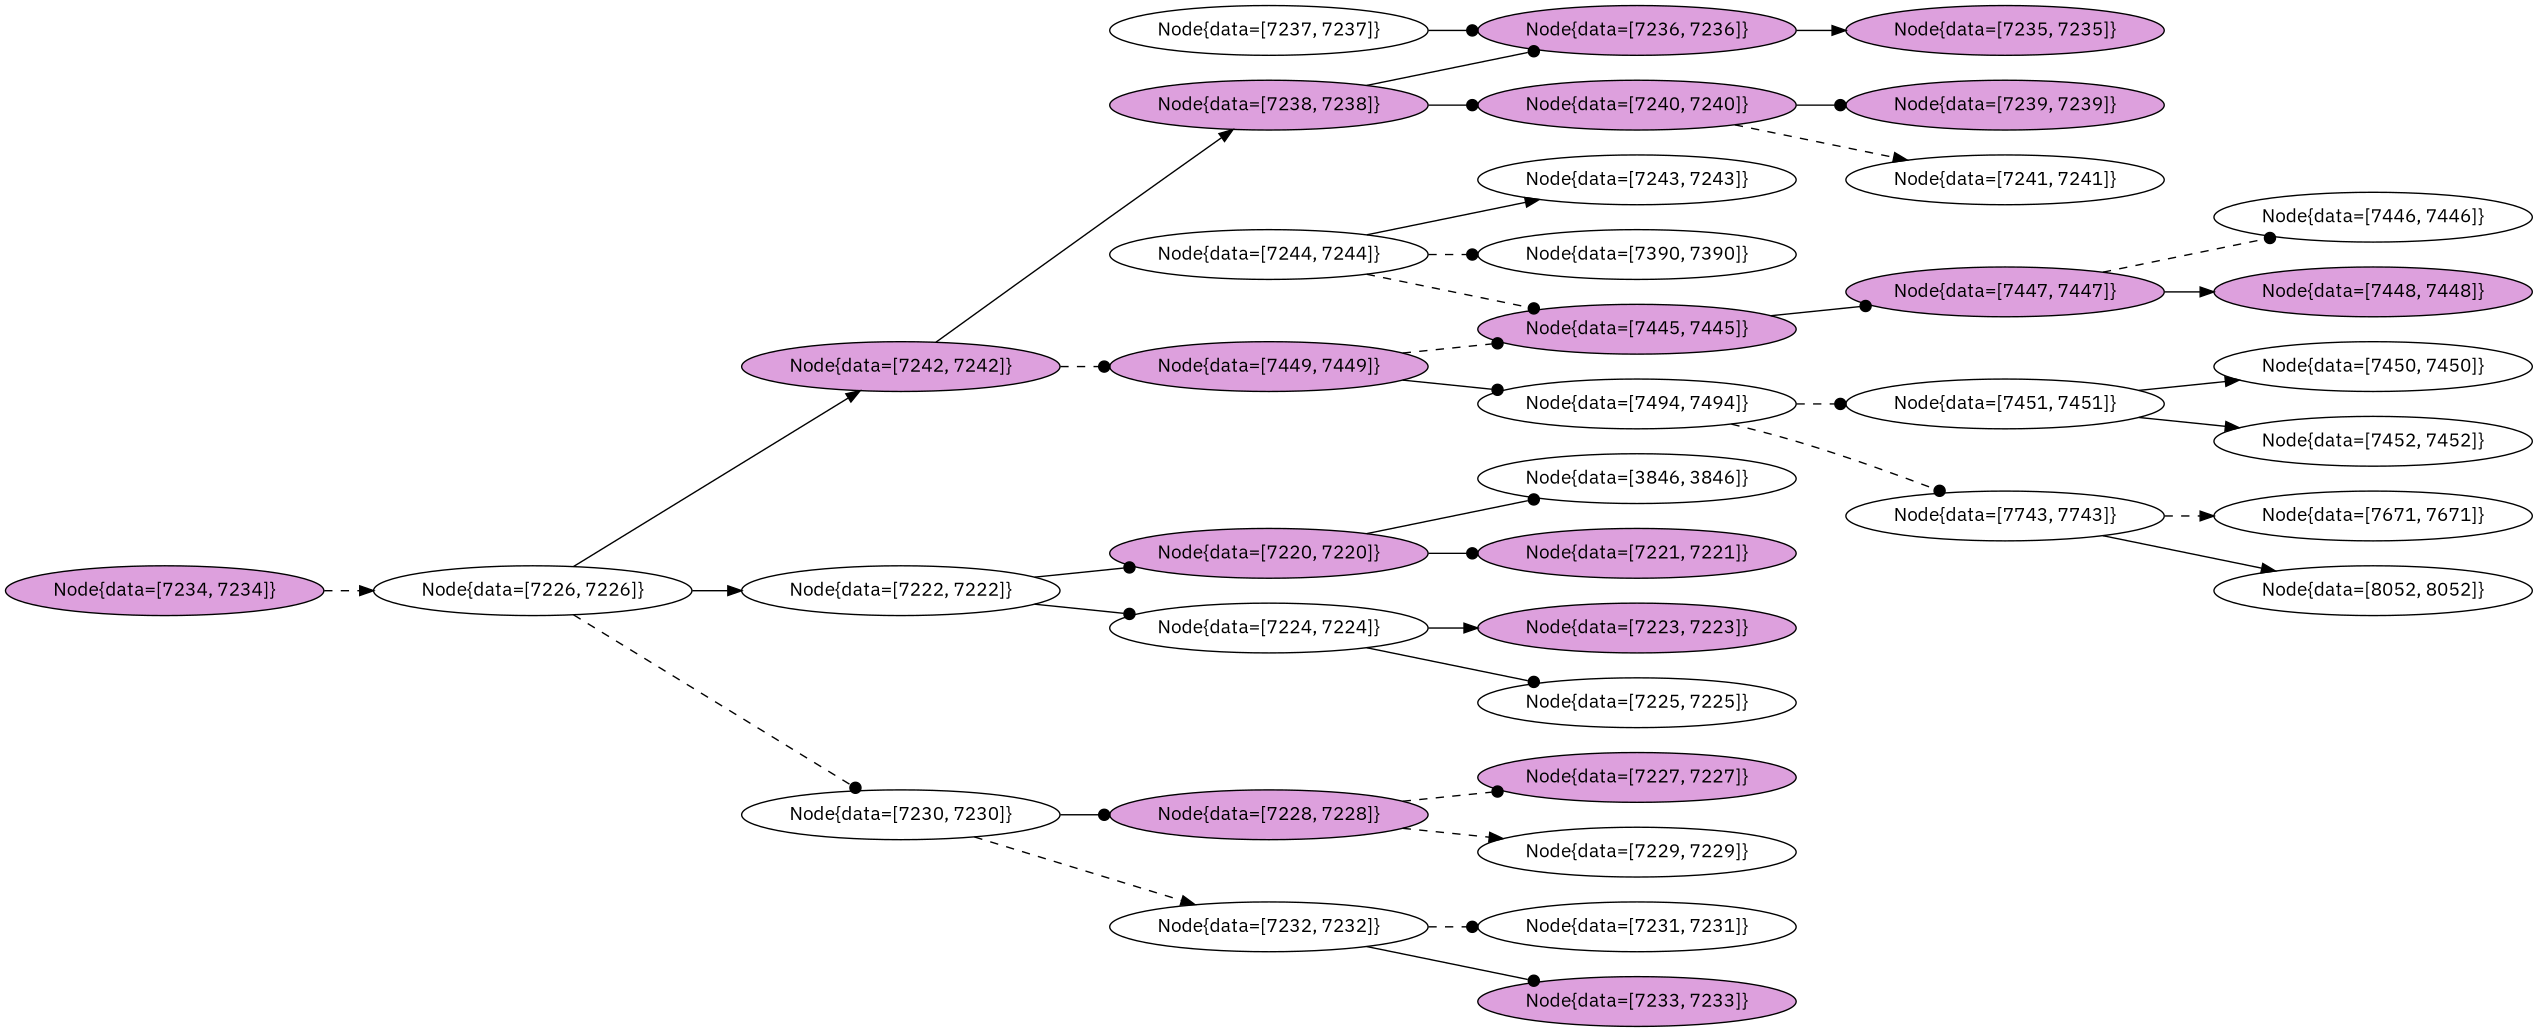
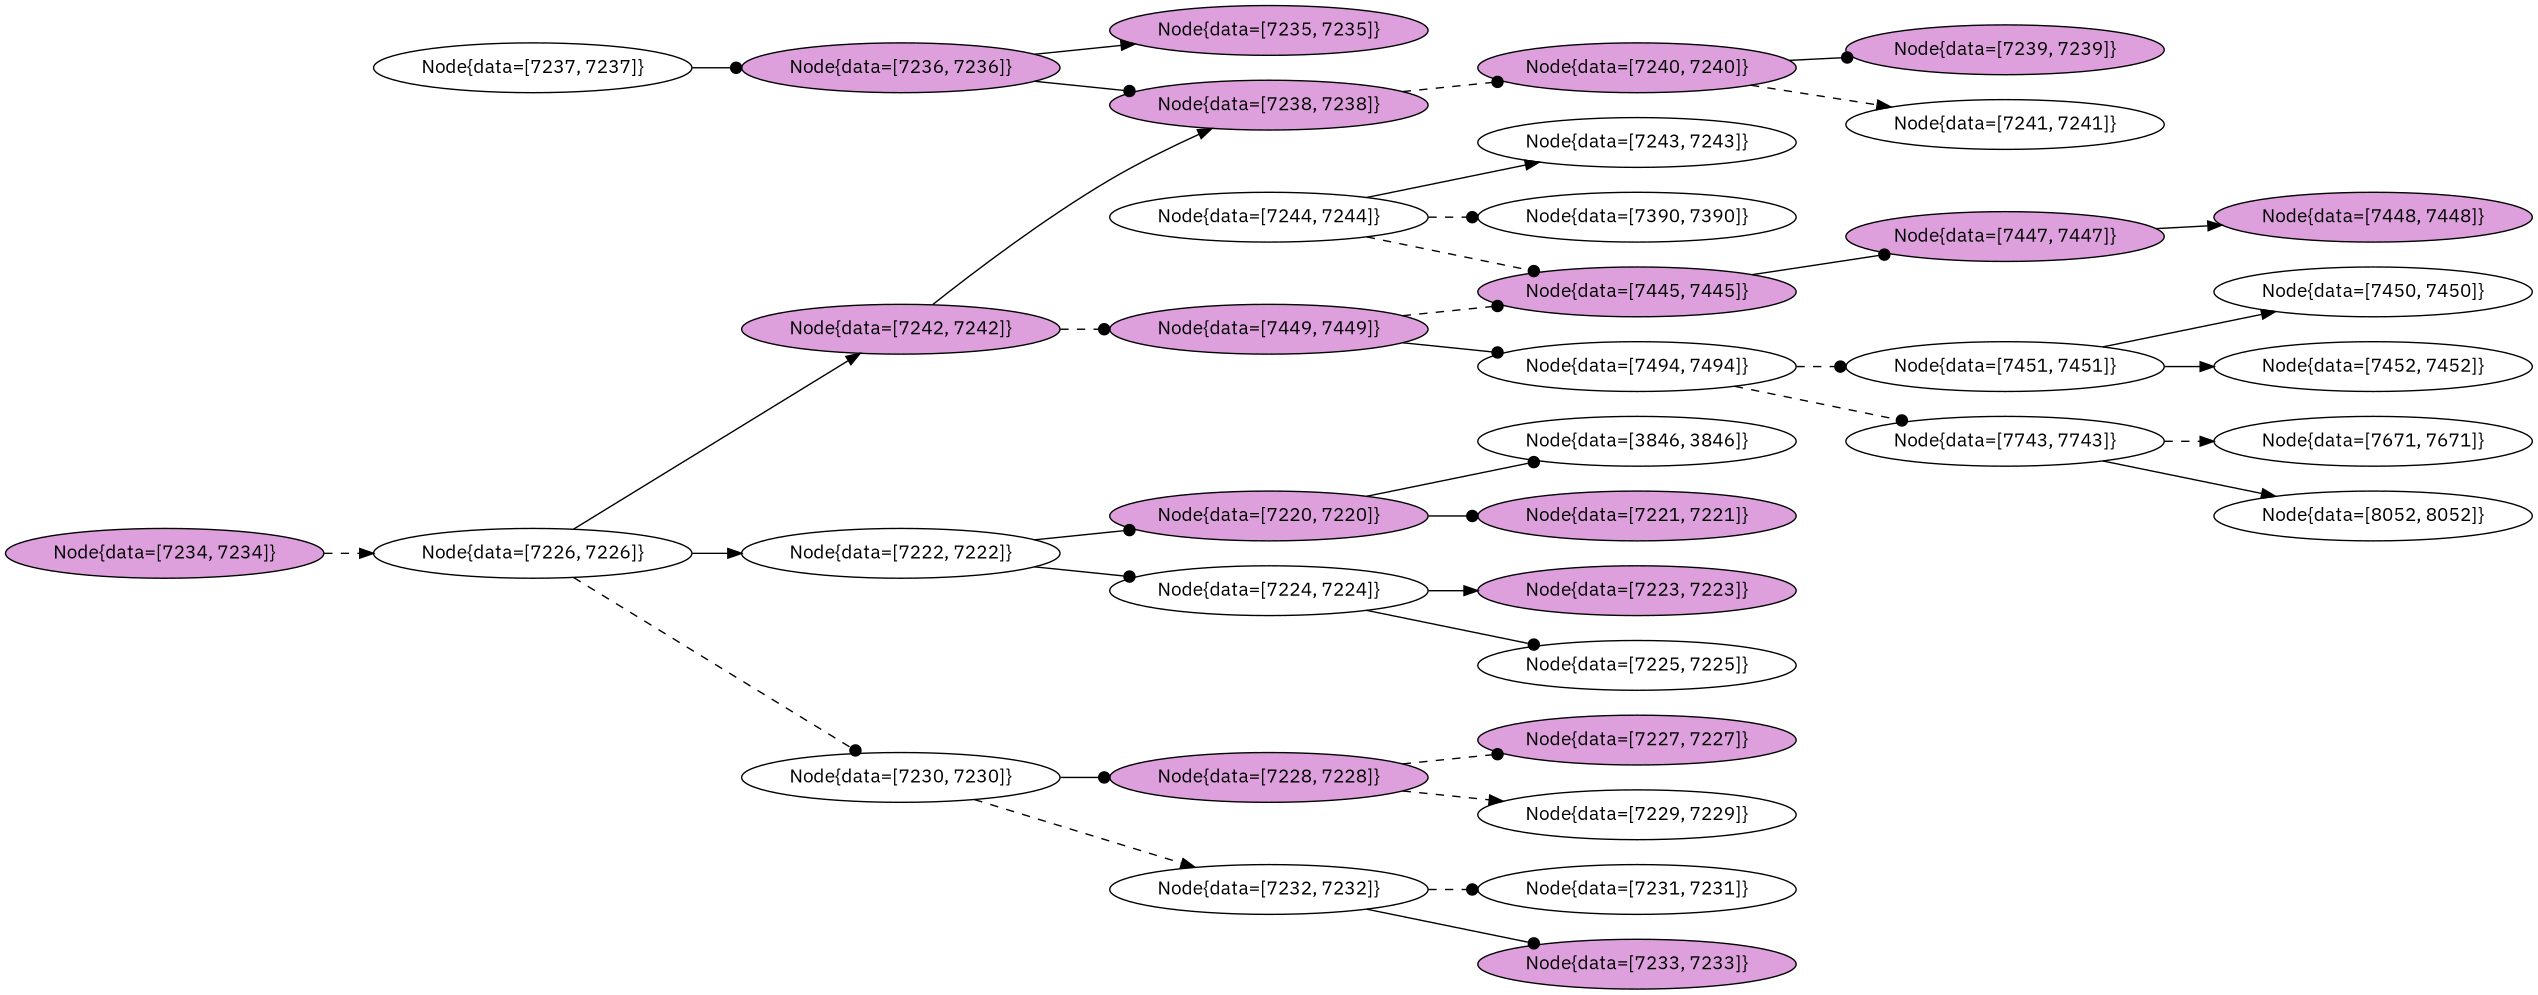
(1447, 69) -> (1079, 86)
(1448, 105) -> (1447, 87)
(2373, 217) -> none
